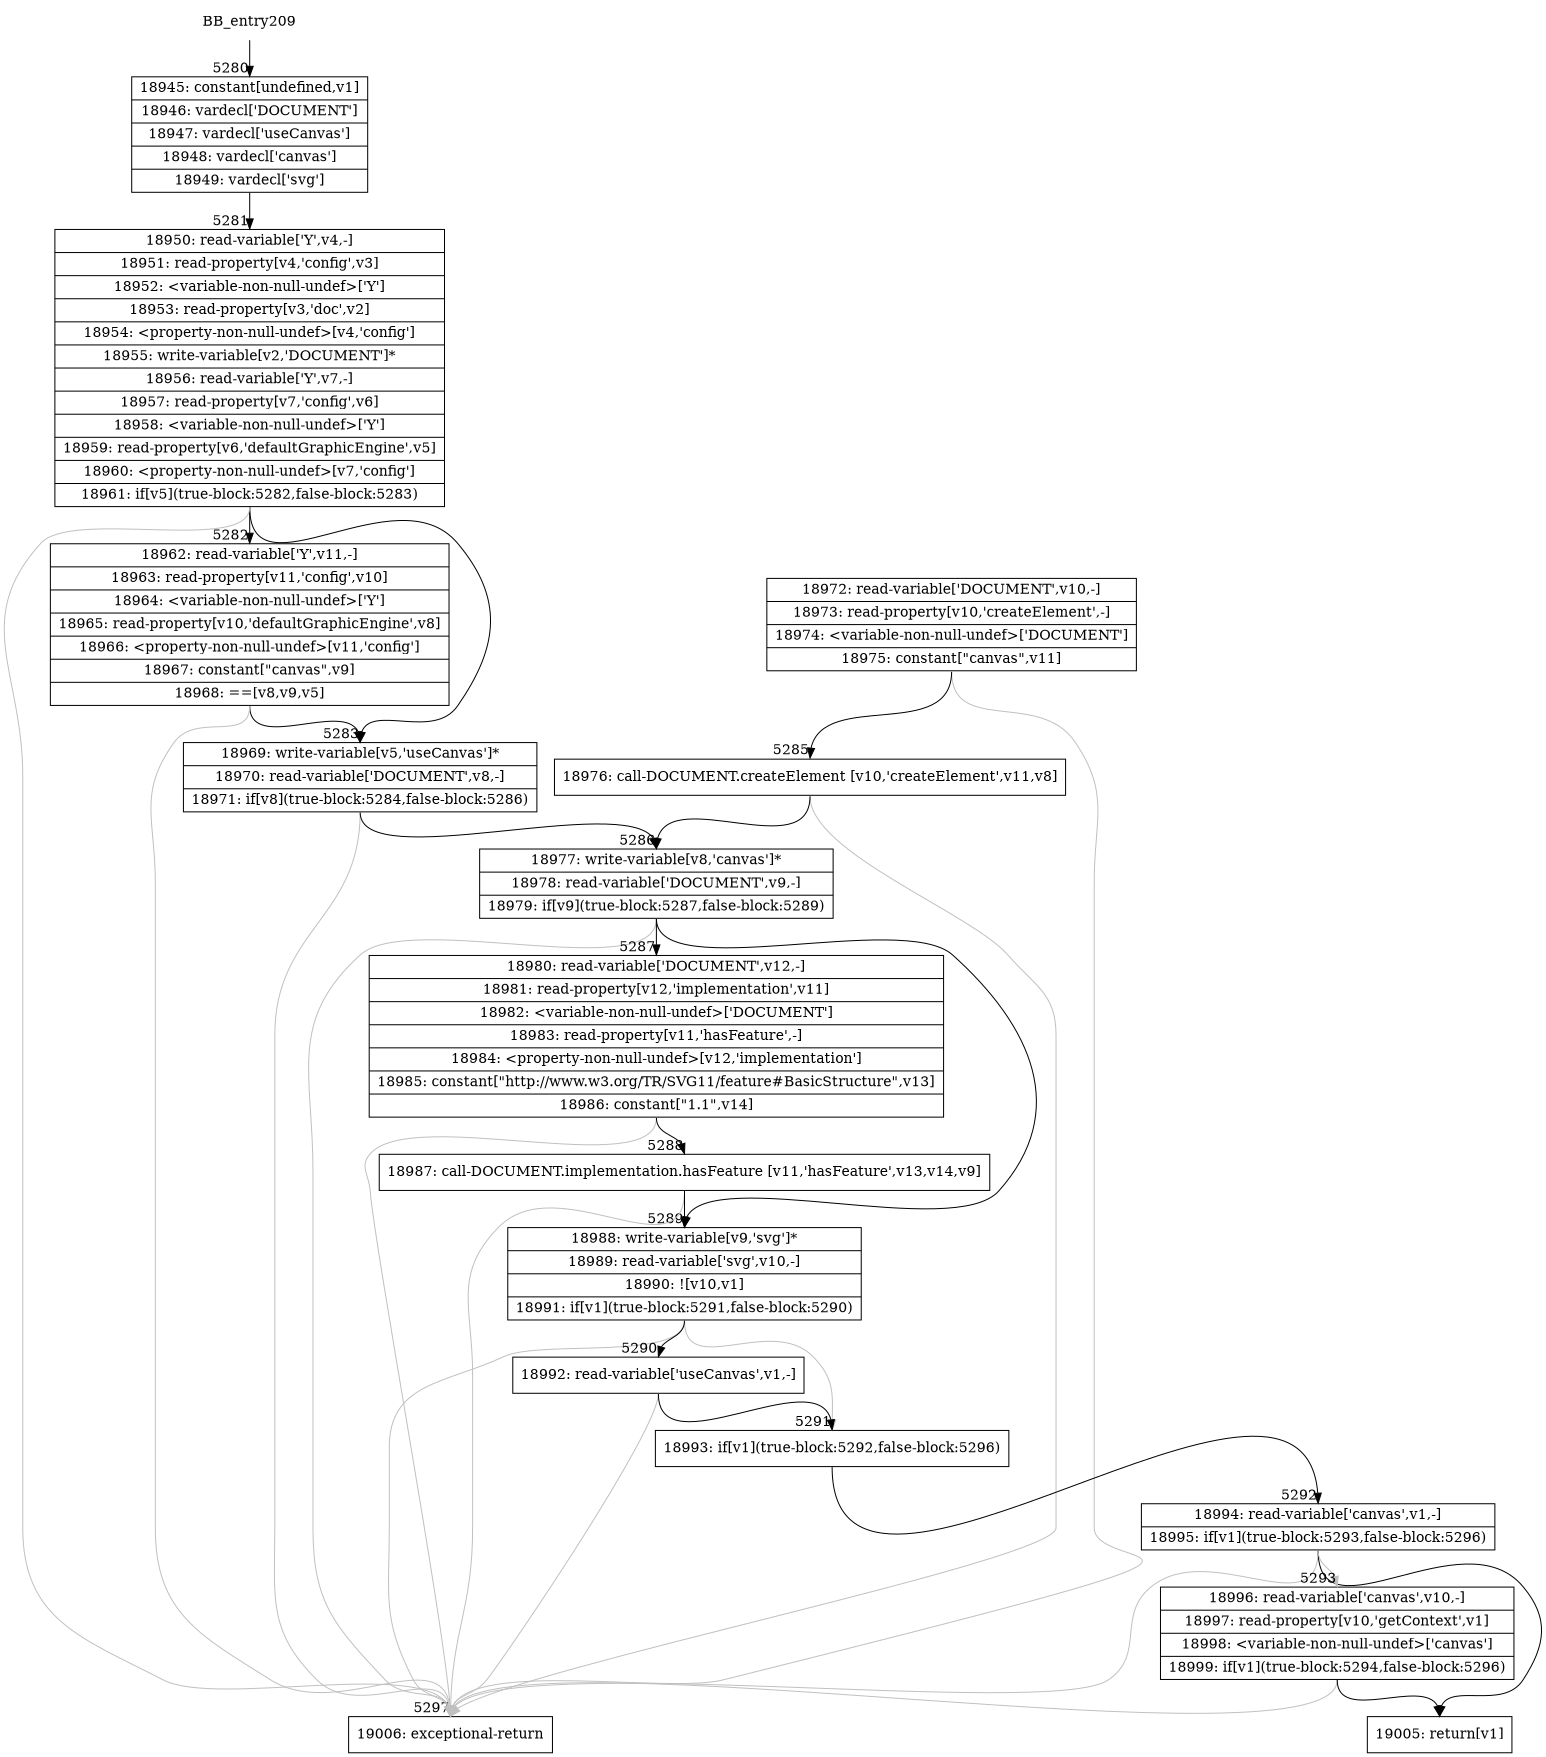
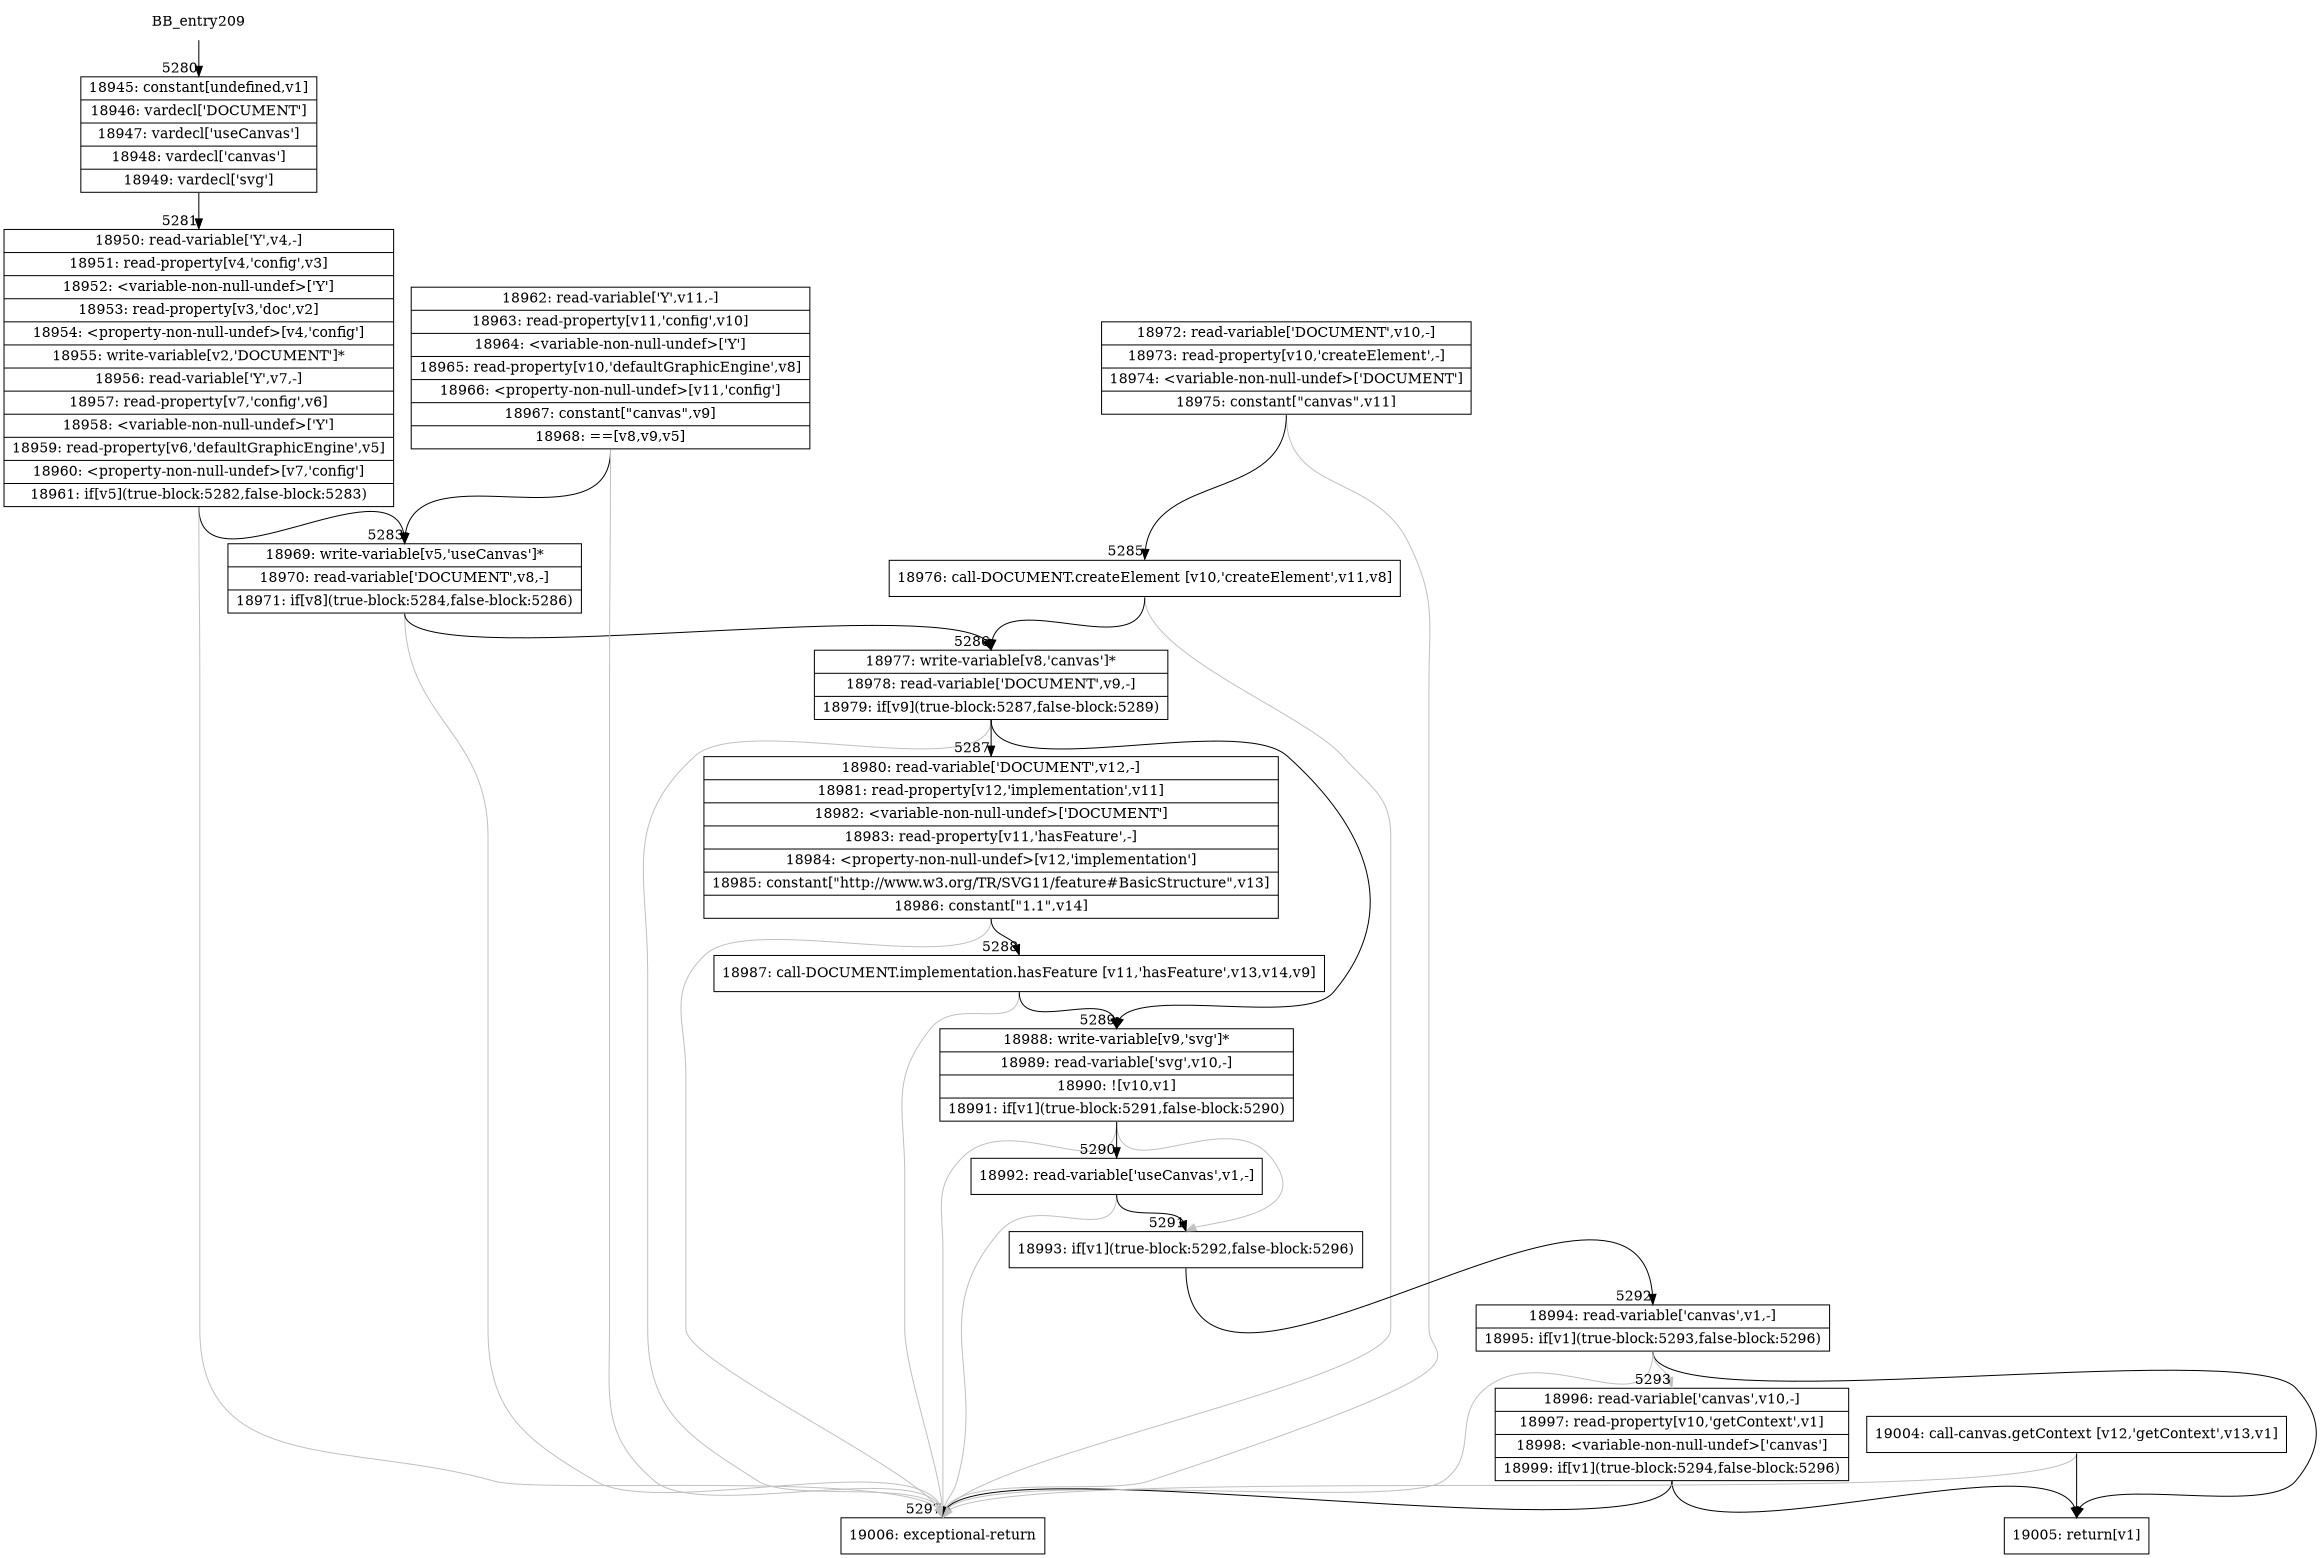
(250, 520) -> none
none -> (2077, 1434)
(898, 1698) -> (1312, 1500)
